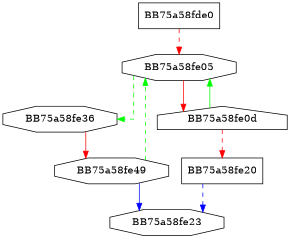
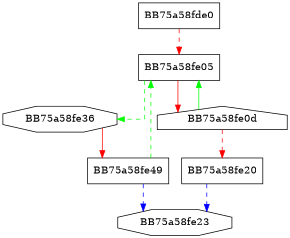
(179, 67) -> (179, 67)
(112, 171) -> (128, 171)
(139, 193) -> (143, 194)
